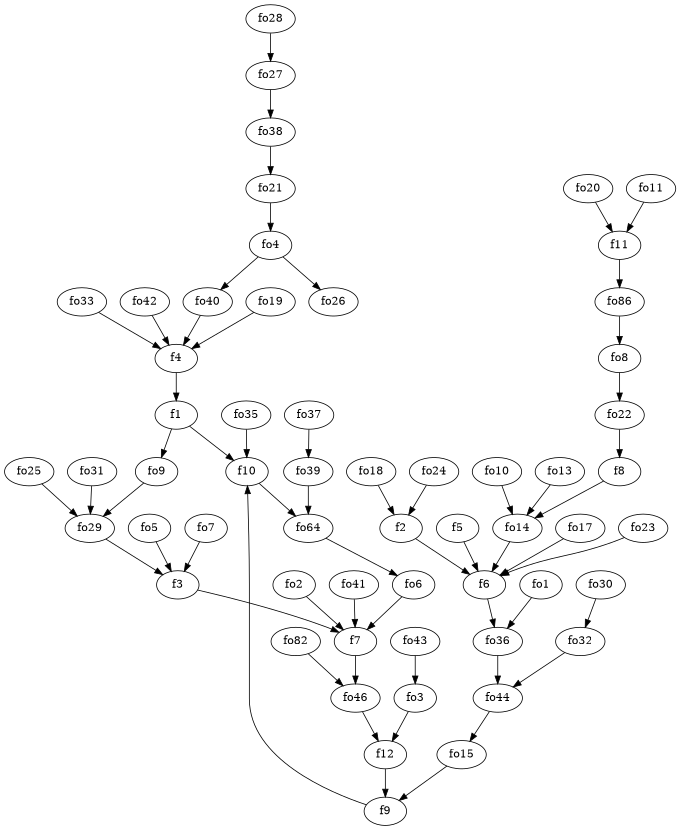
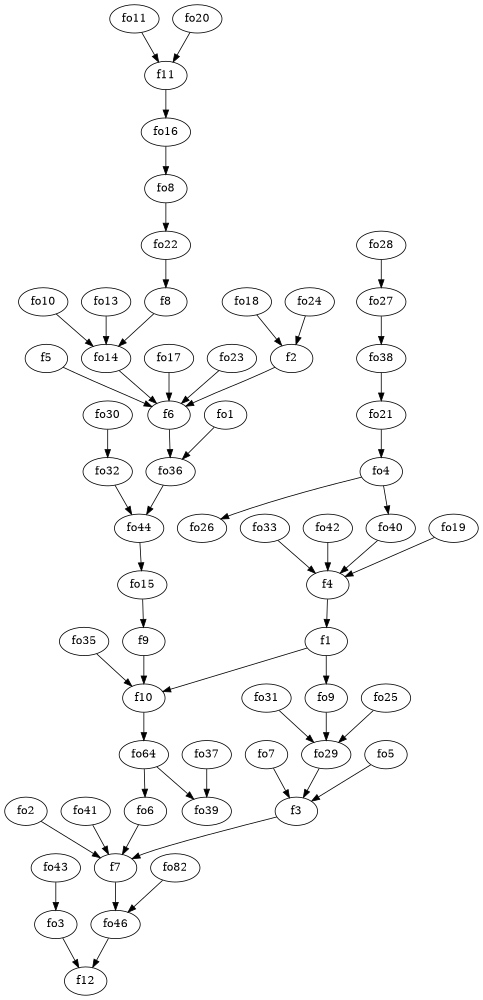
(620, 302) -> (166, 132)
(308, 496) -> (172, 780)
(385, 779) -> none
